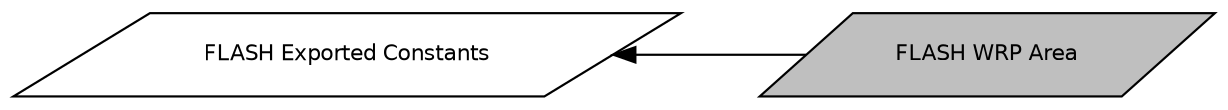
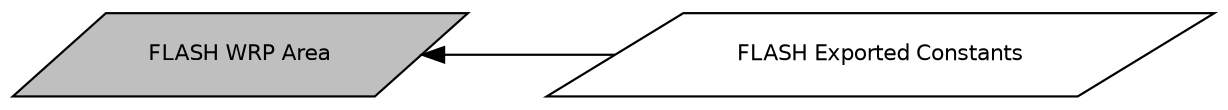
(721, 55) -> (530, 55)
